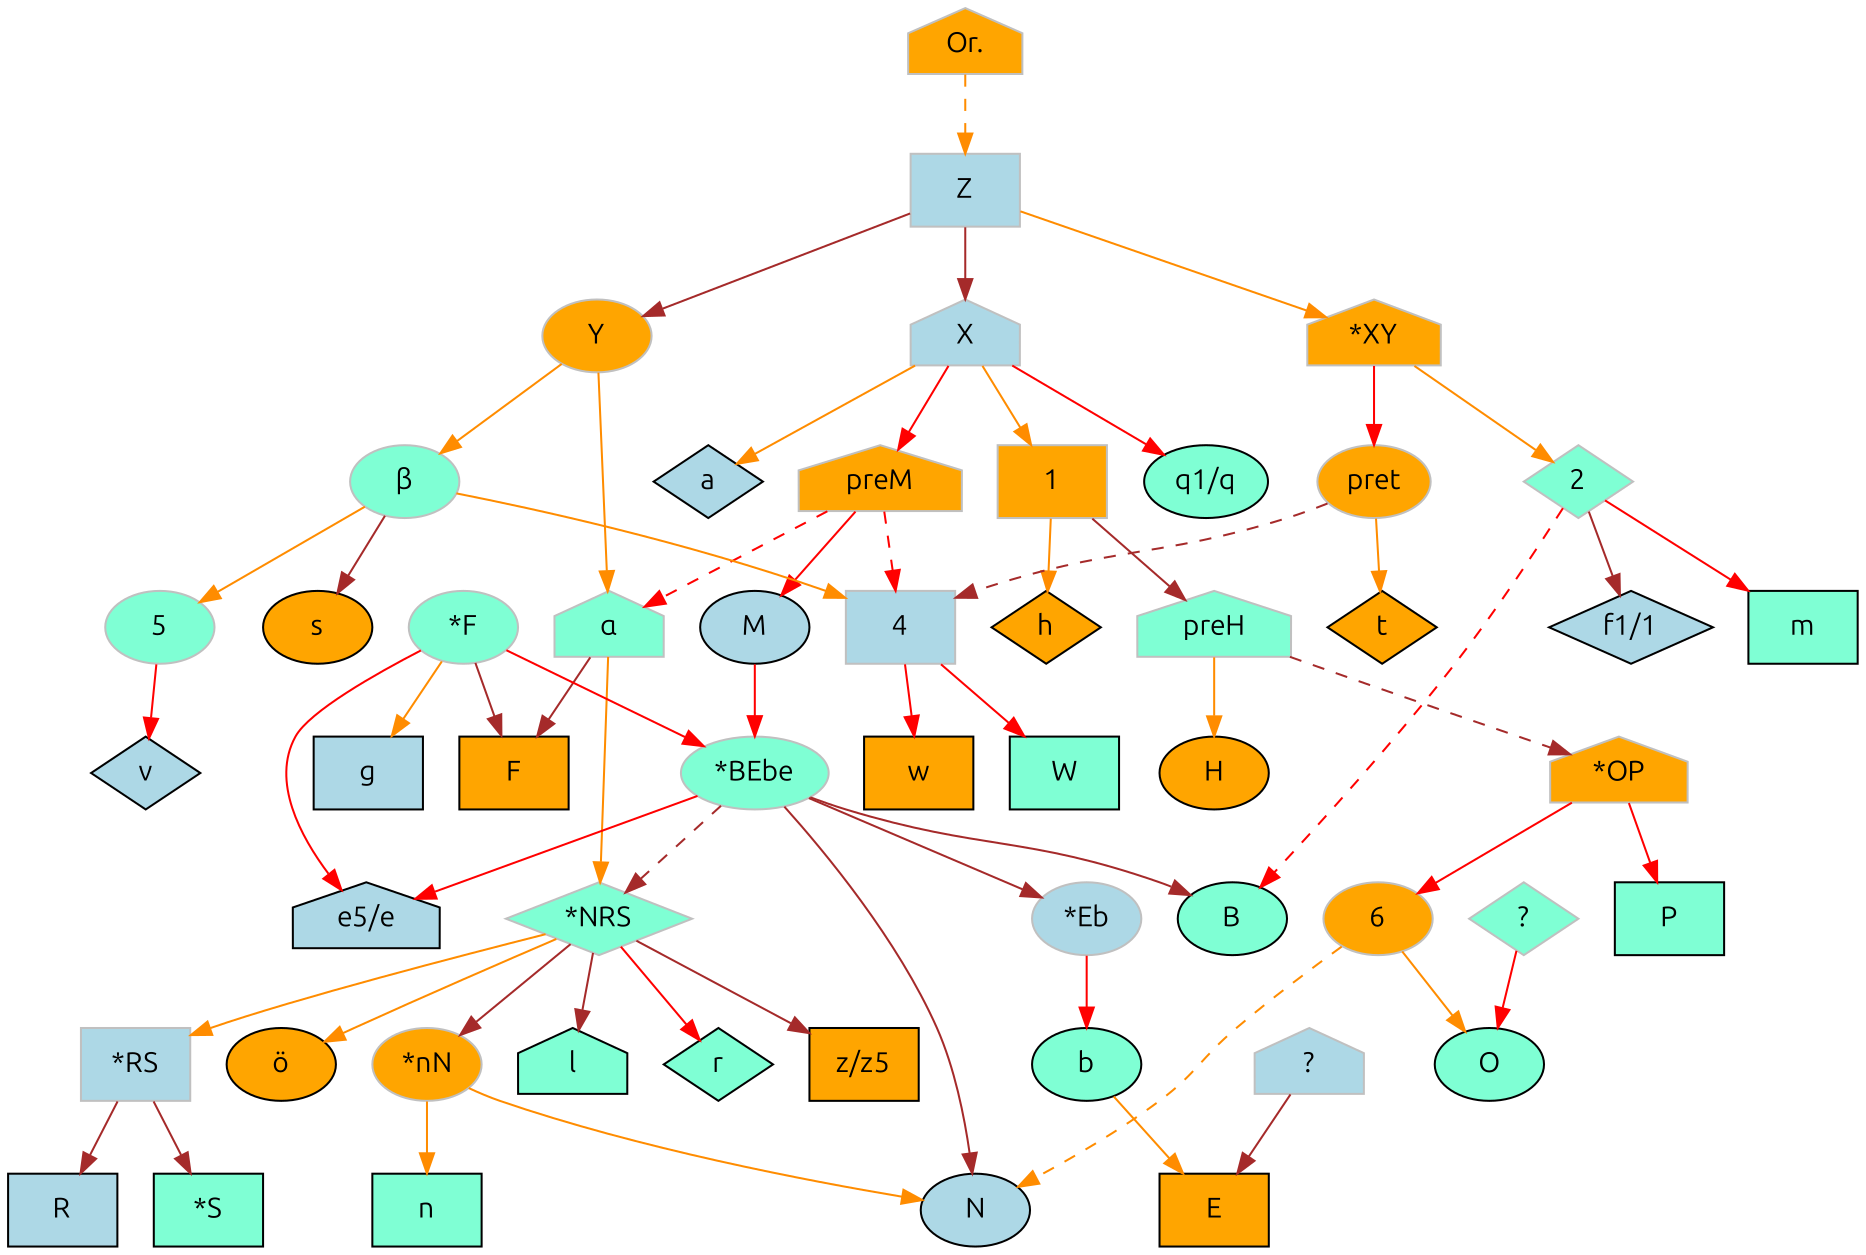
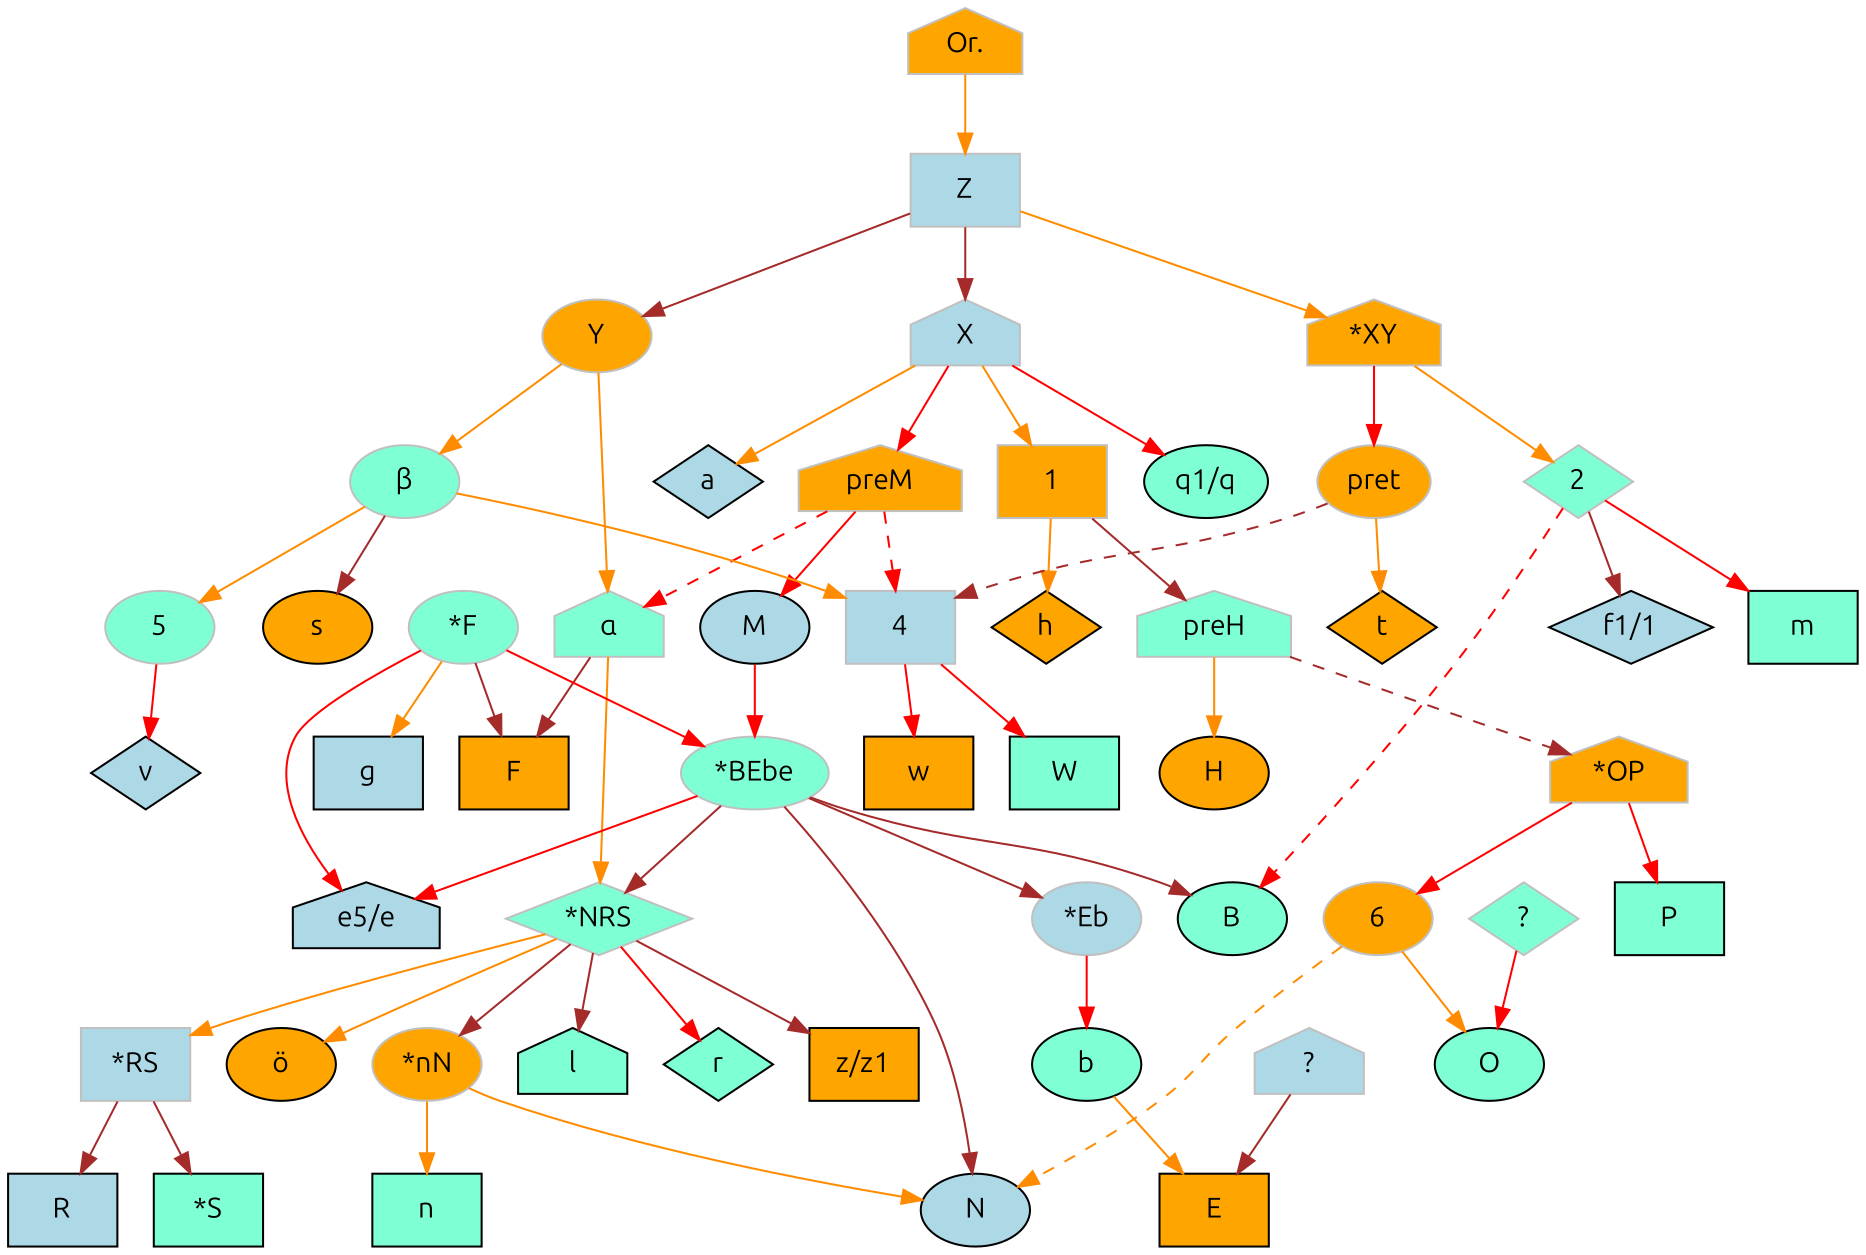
(965, 104) -> (965, 104)
(681, 842) -> (681, 842)
(864, 1064) -> (864, 1064)
